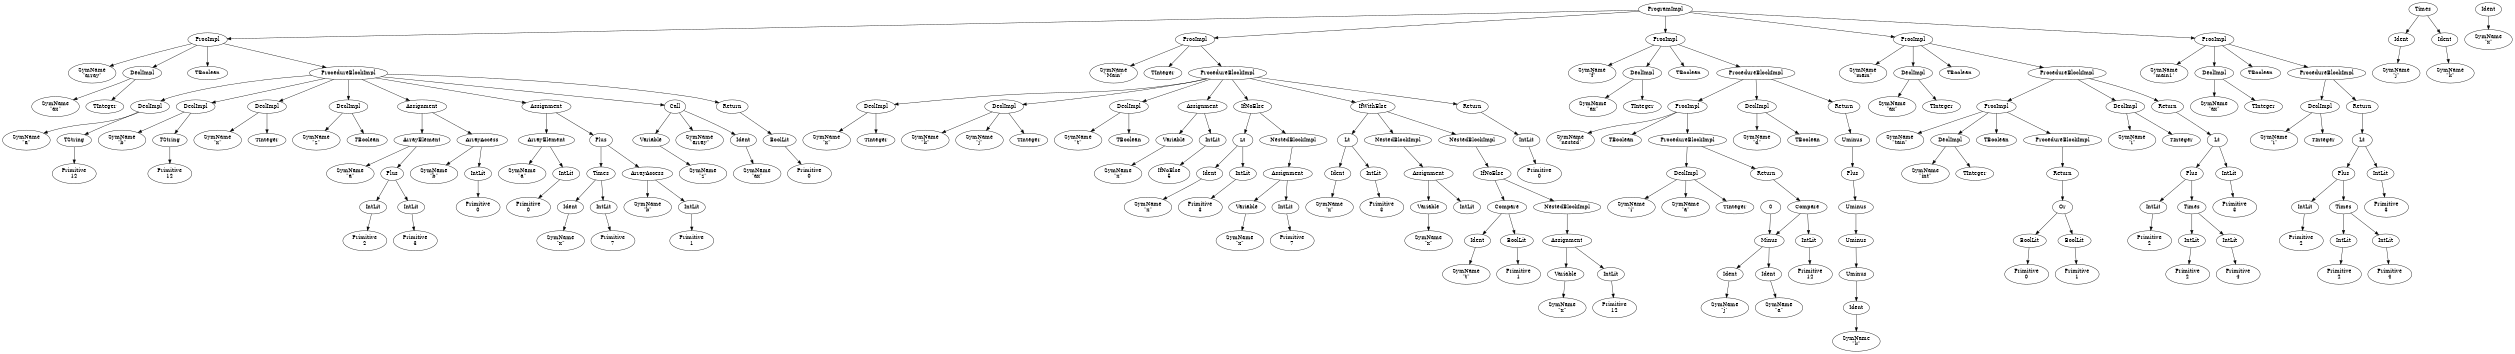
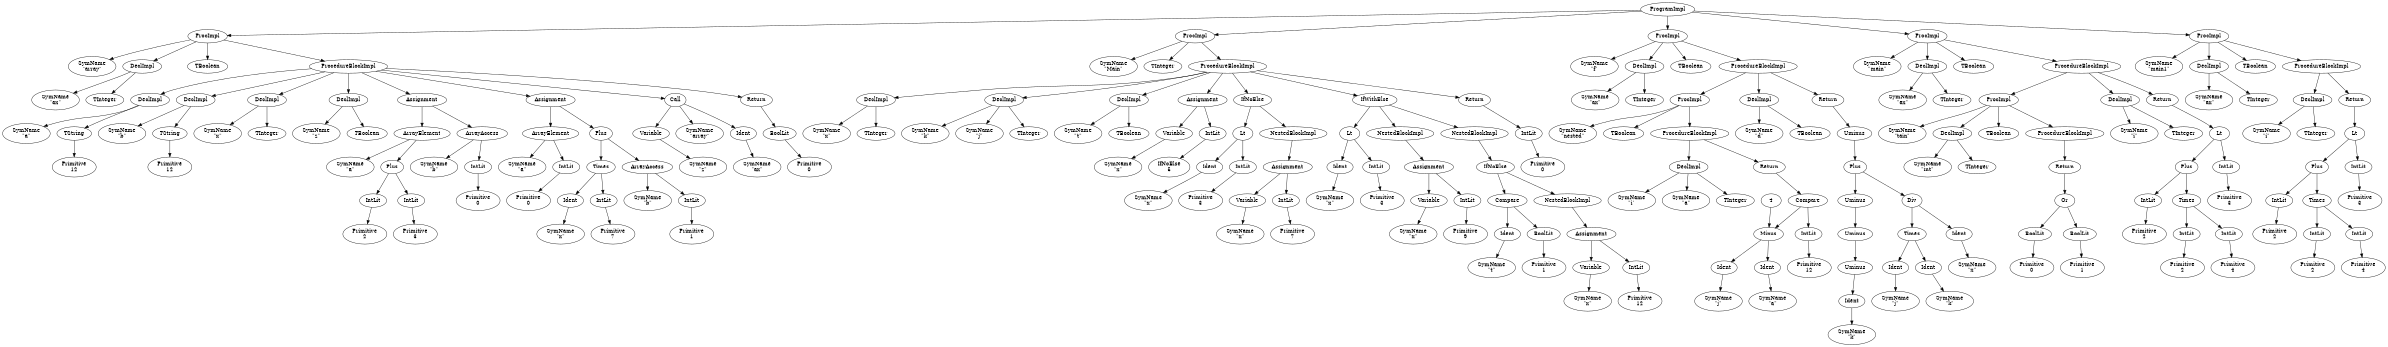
none -> (1912, 201)
(1771, 207) -> (1771, 201)
none -> (1466, 234)
